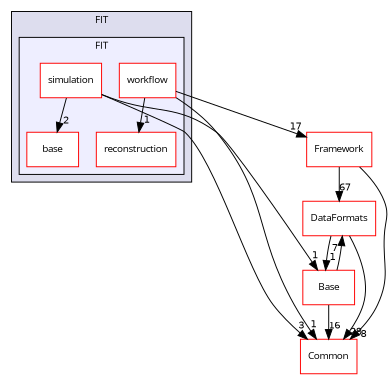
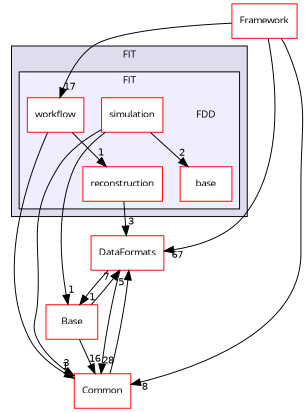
(236, 113) -> (135, 33)
none -> (206, 115)
none -> (125, 214)
none -> (120, 327)
